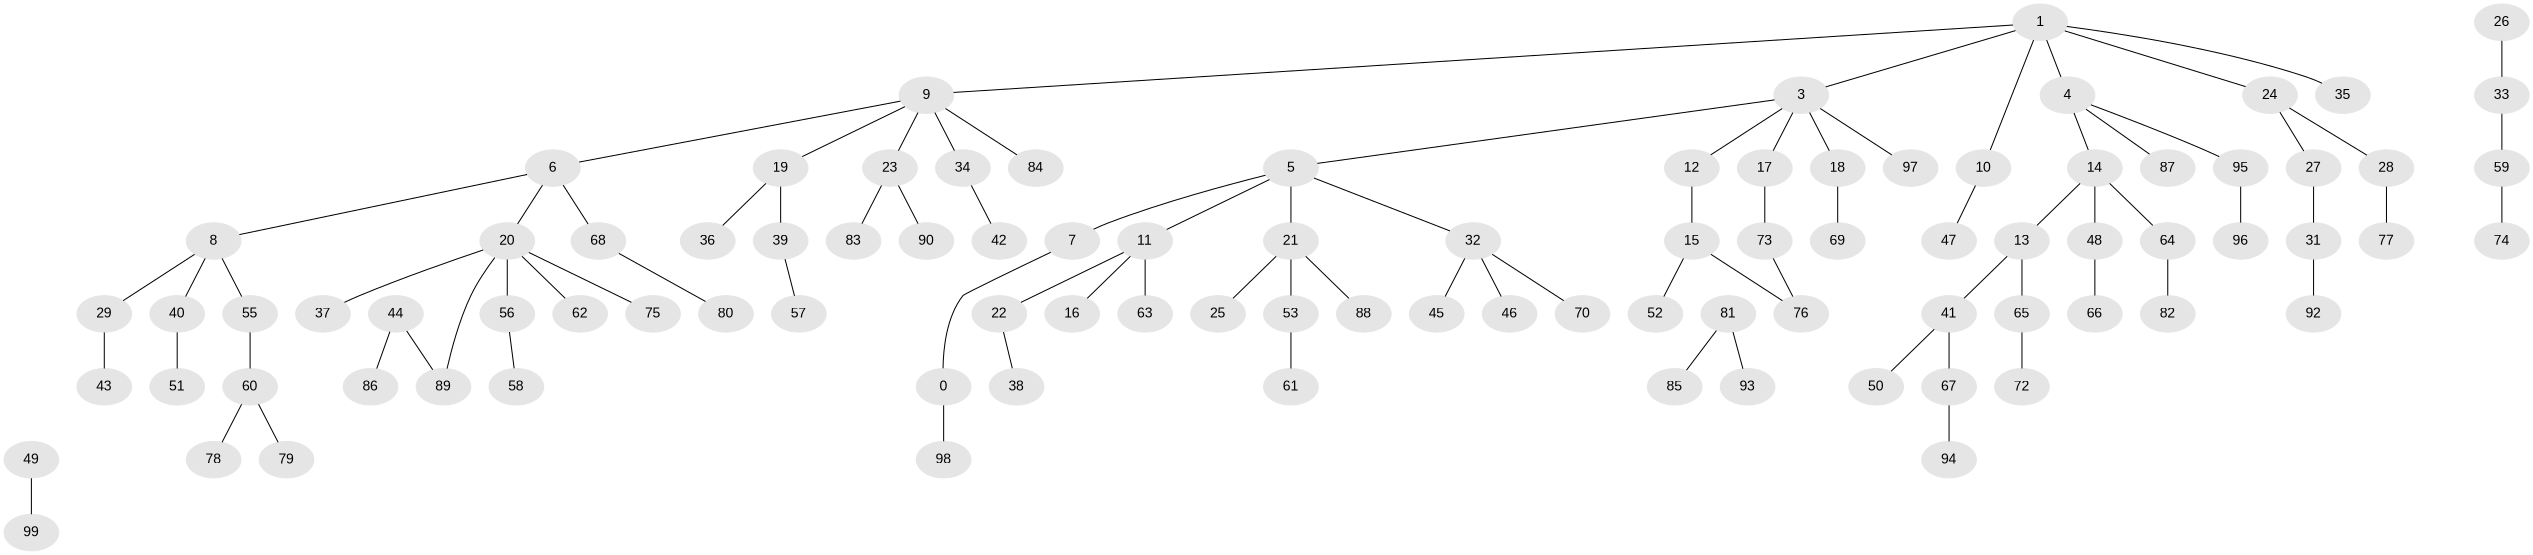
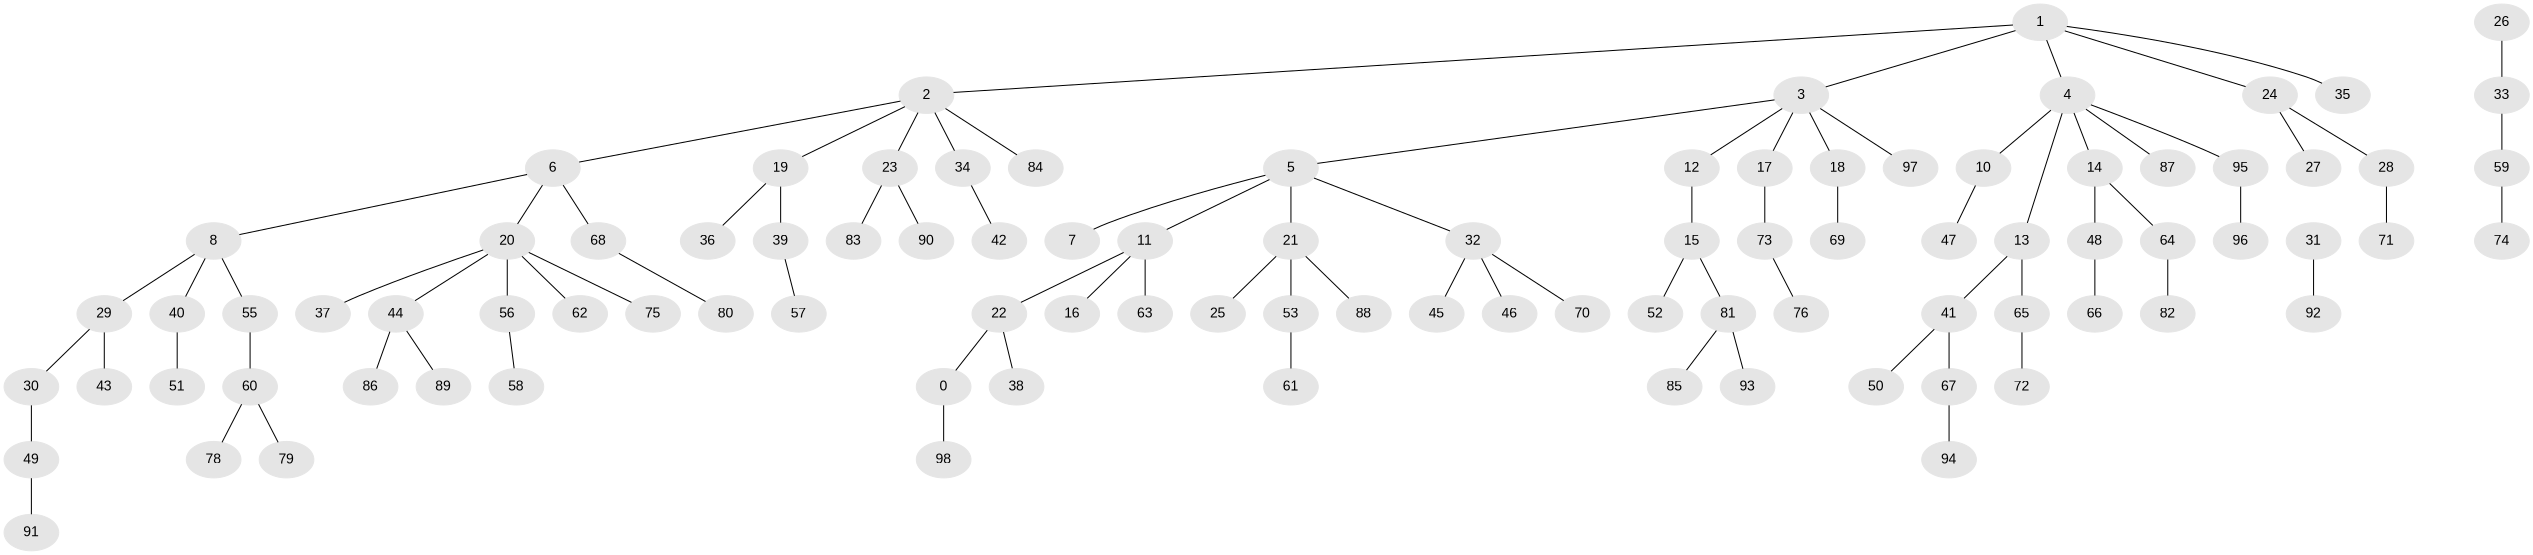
(926, 95) -> (926, 95)
(2012, 95) -> (2025, 132)
(2059, 204) -> (2045, 168)
(2314, 205) -> none
(2386, 241) -> (2386, 241)
(1747, 277) -> (1710, 277)
(972, 290) -> (971, 350)
(465, 310) -> (451, 277)
none -> (31, 387)
(31, 533) -> (31, 533)
